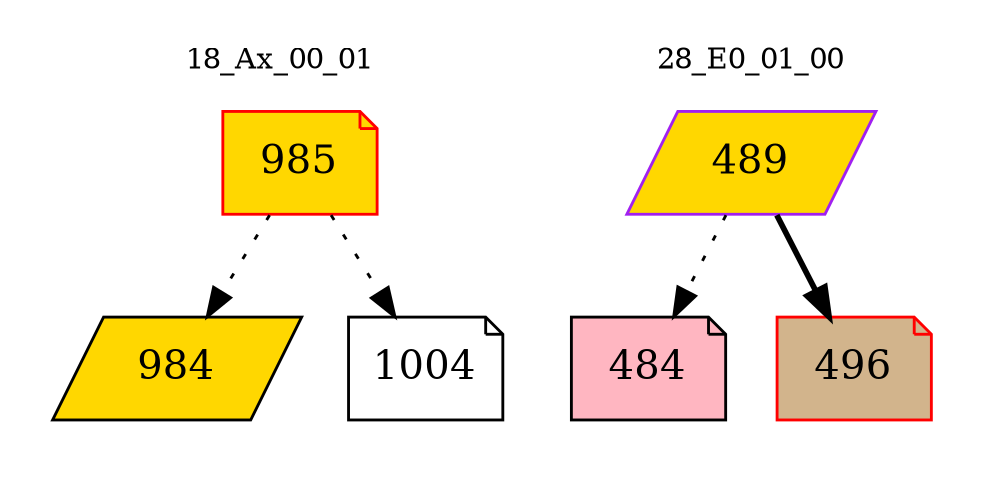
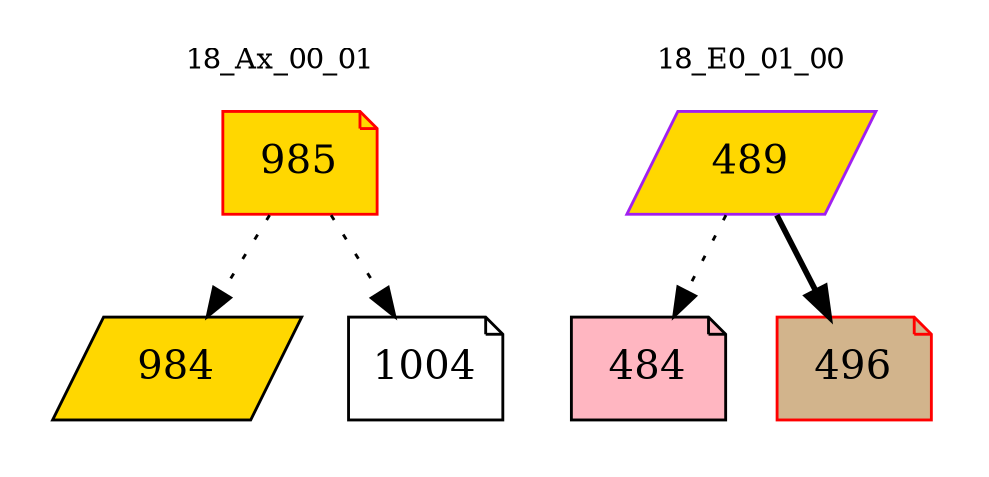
(751, 61) -> (751, 61)
